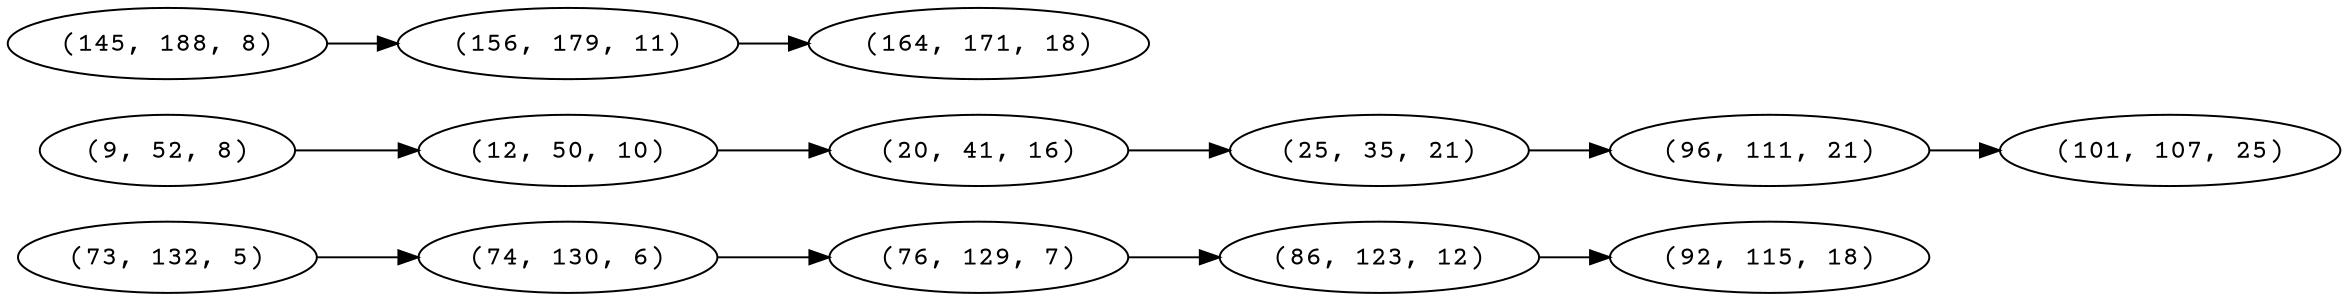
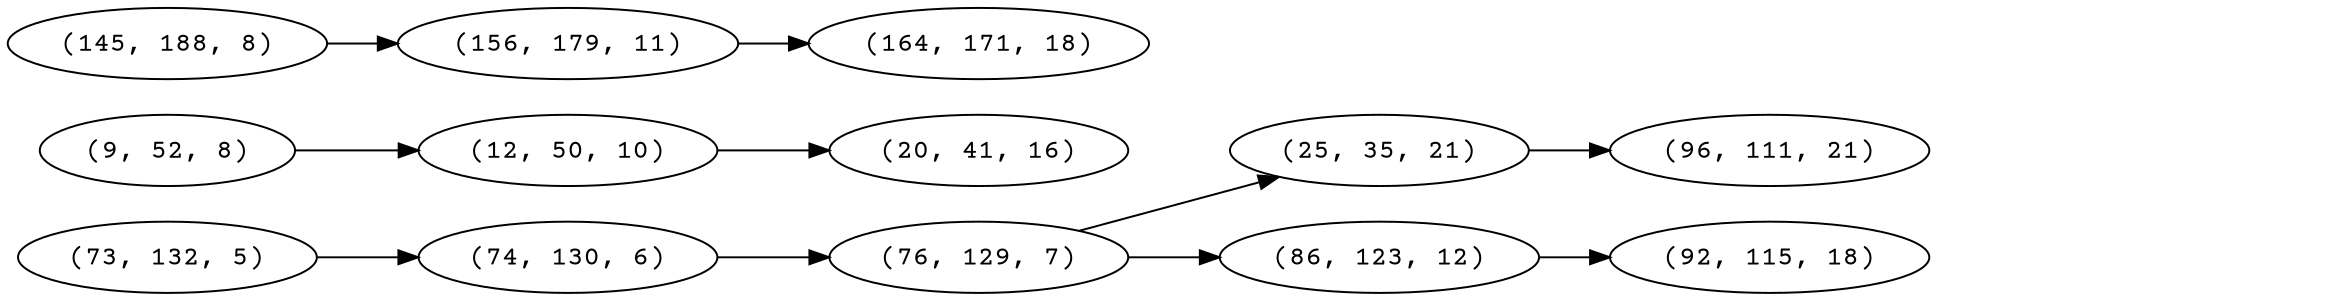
(1169, 150) -> (1169, 207)
(2170, 150) -> none
